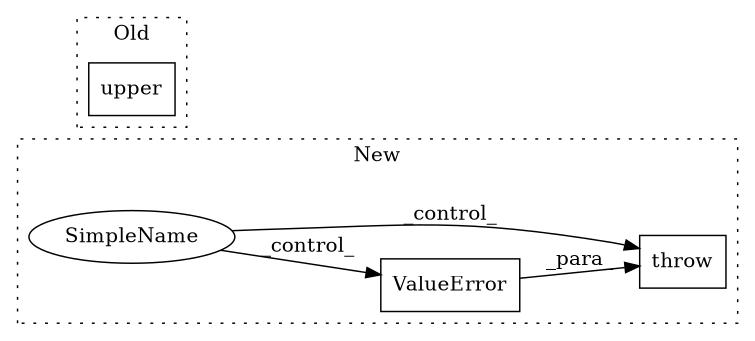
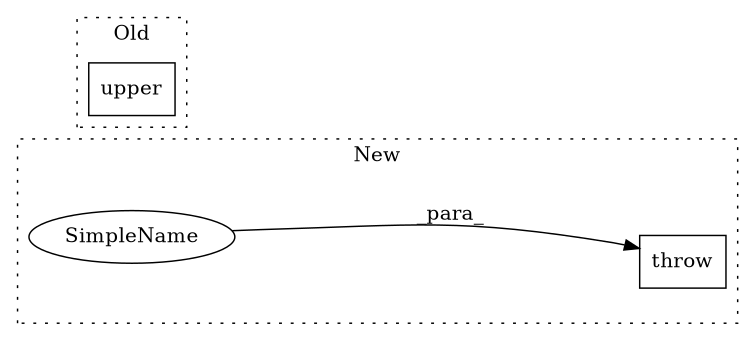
(450, 214) -> (450, 214)
(450, 285) -> none
